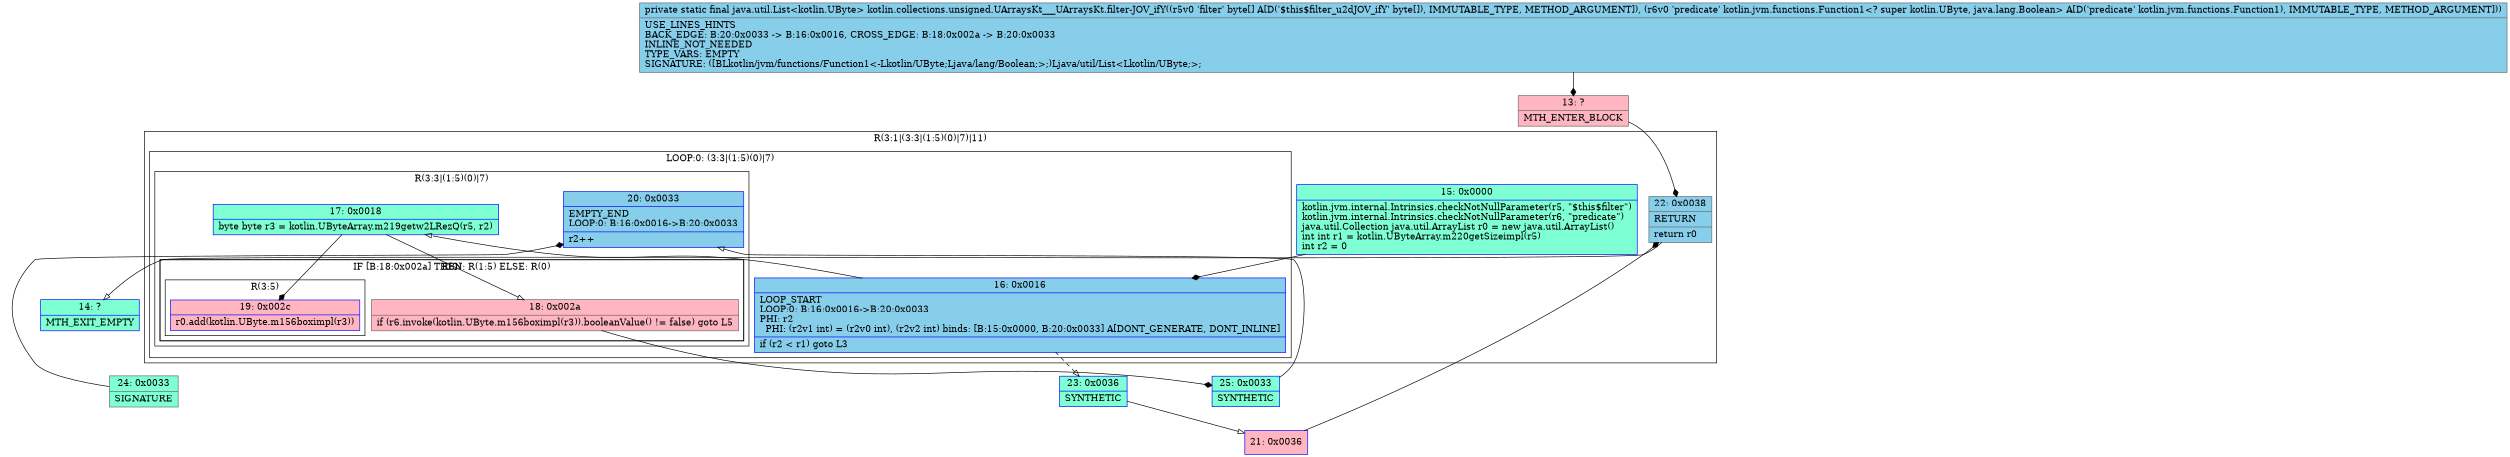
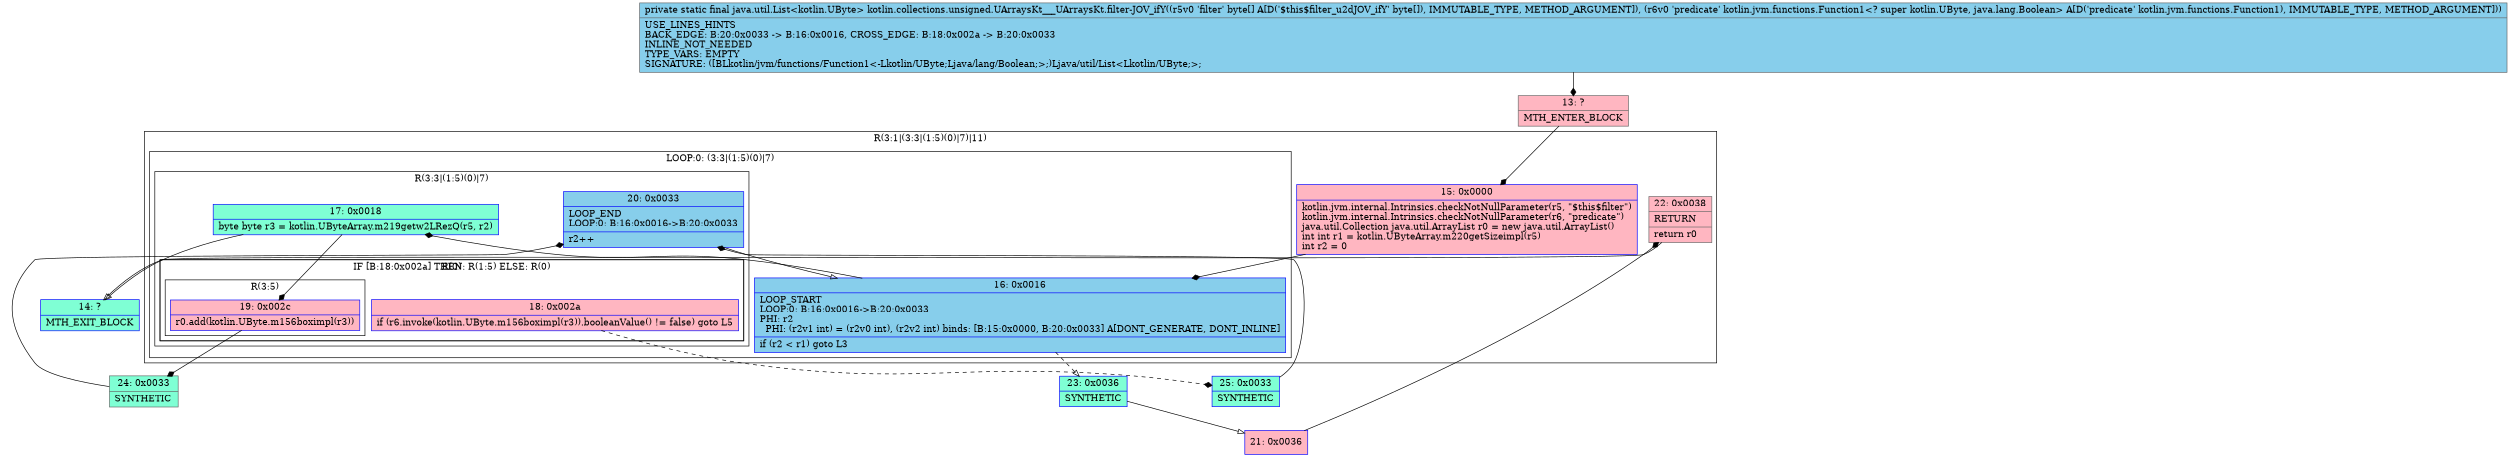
(1659, 150) -> (1533, 153)
(599, 214) -> (595, 214)
(1467, 220) -> (1467, 220)
(1680, 220) -> (1680, 220)
(1072, 256) -> (1072, 256)
(648, 257) -> (648, 257)
none -> (777, 263)
(452, 266) -> (183, 252)
(555, 315) -> (555, 315)
(90, 323) -> (90, 323)
none -> (208, 351)
(901, 374) -> (901, 374)
(144, 399) -> (143, 399)
